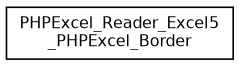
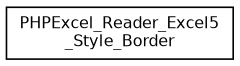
(120, 33) -> (120, 33)
